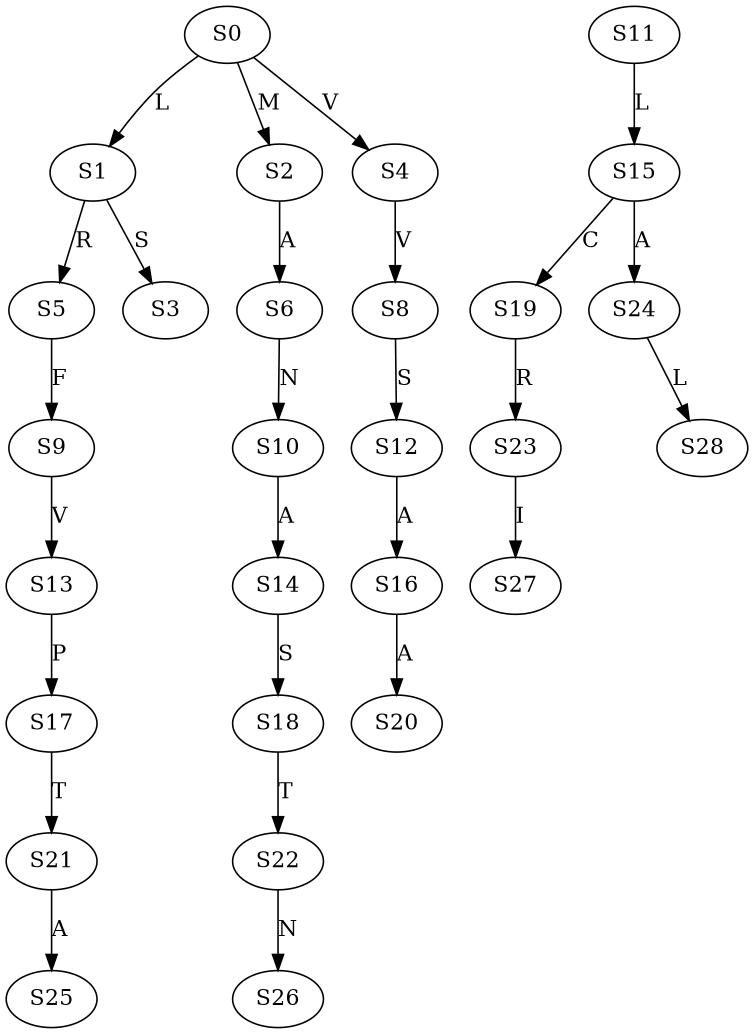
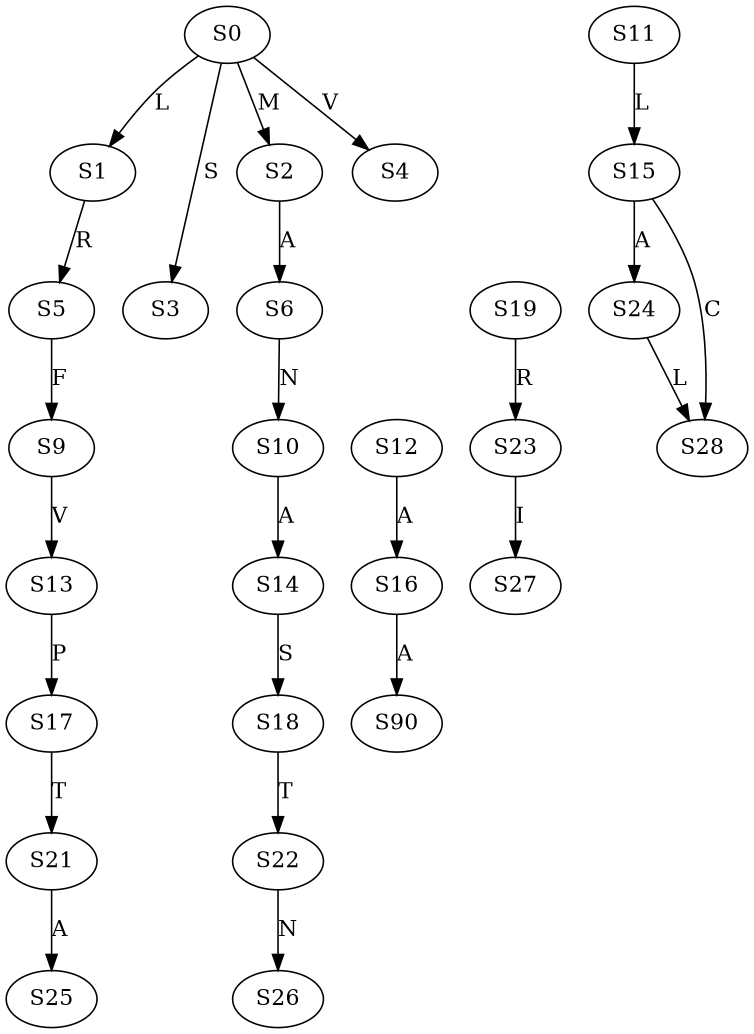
(125, 234) -> (198, 165)
(580, 235) -> (698, 296)
(395, 310) -> none
(397, 724) -> (397, 724)
